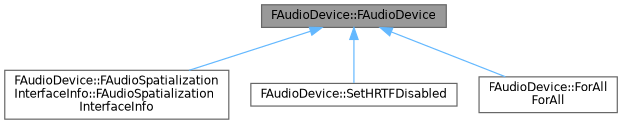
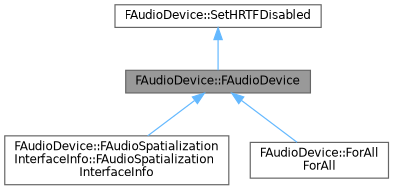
(354, 61) -> (218, 55)
